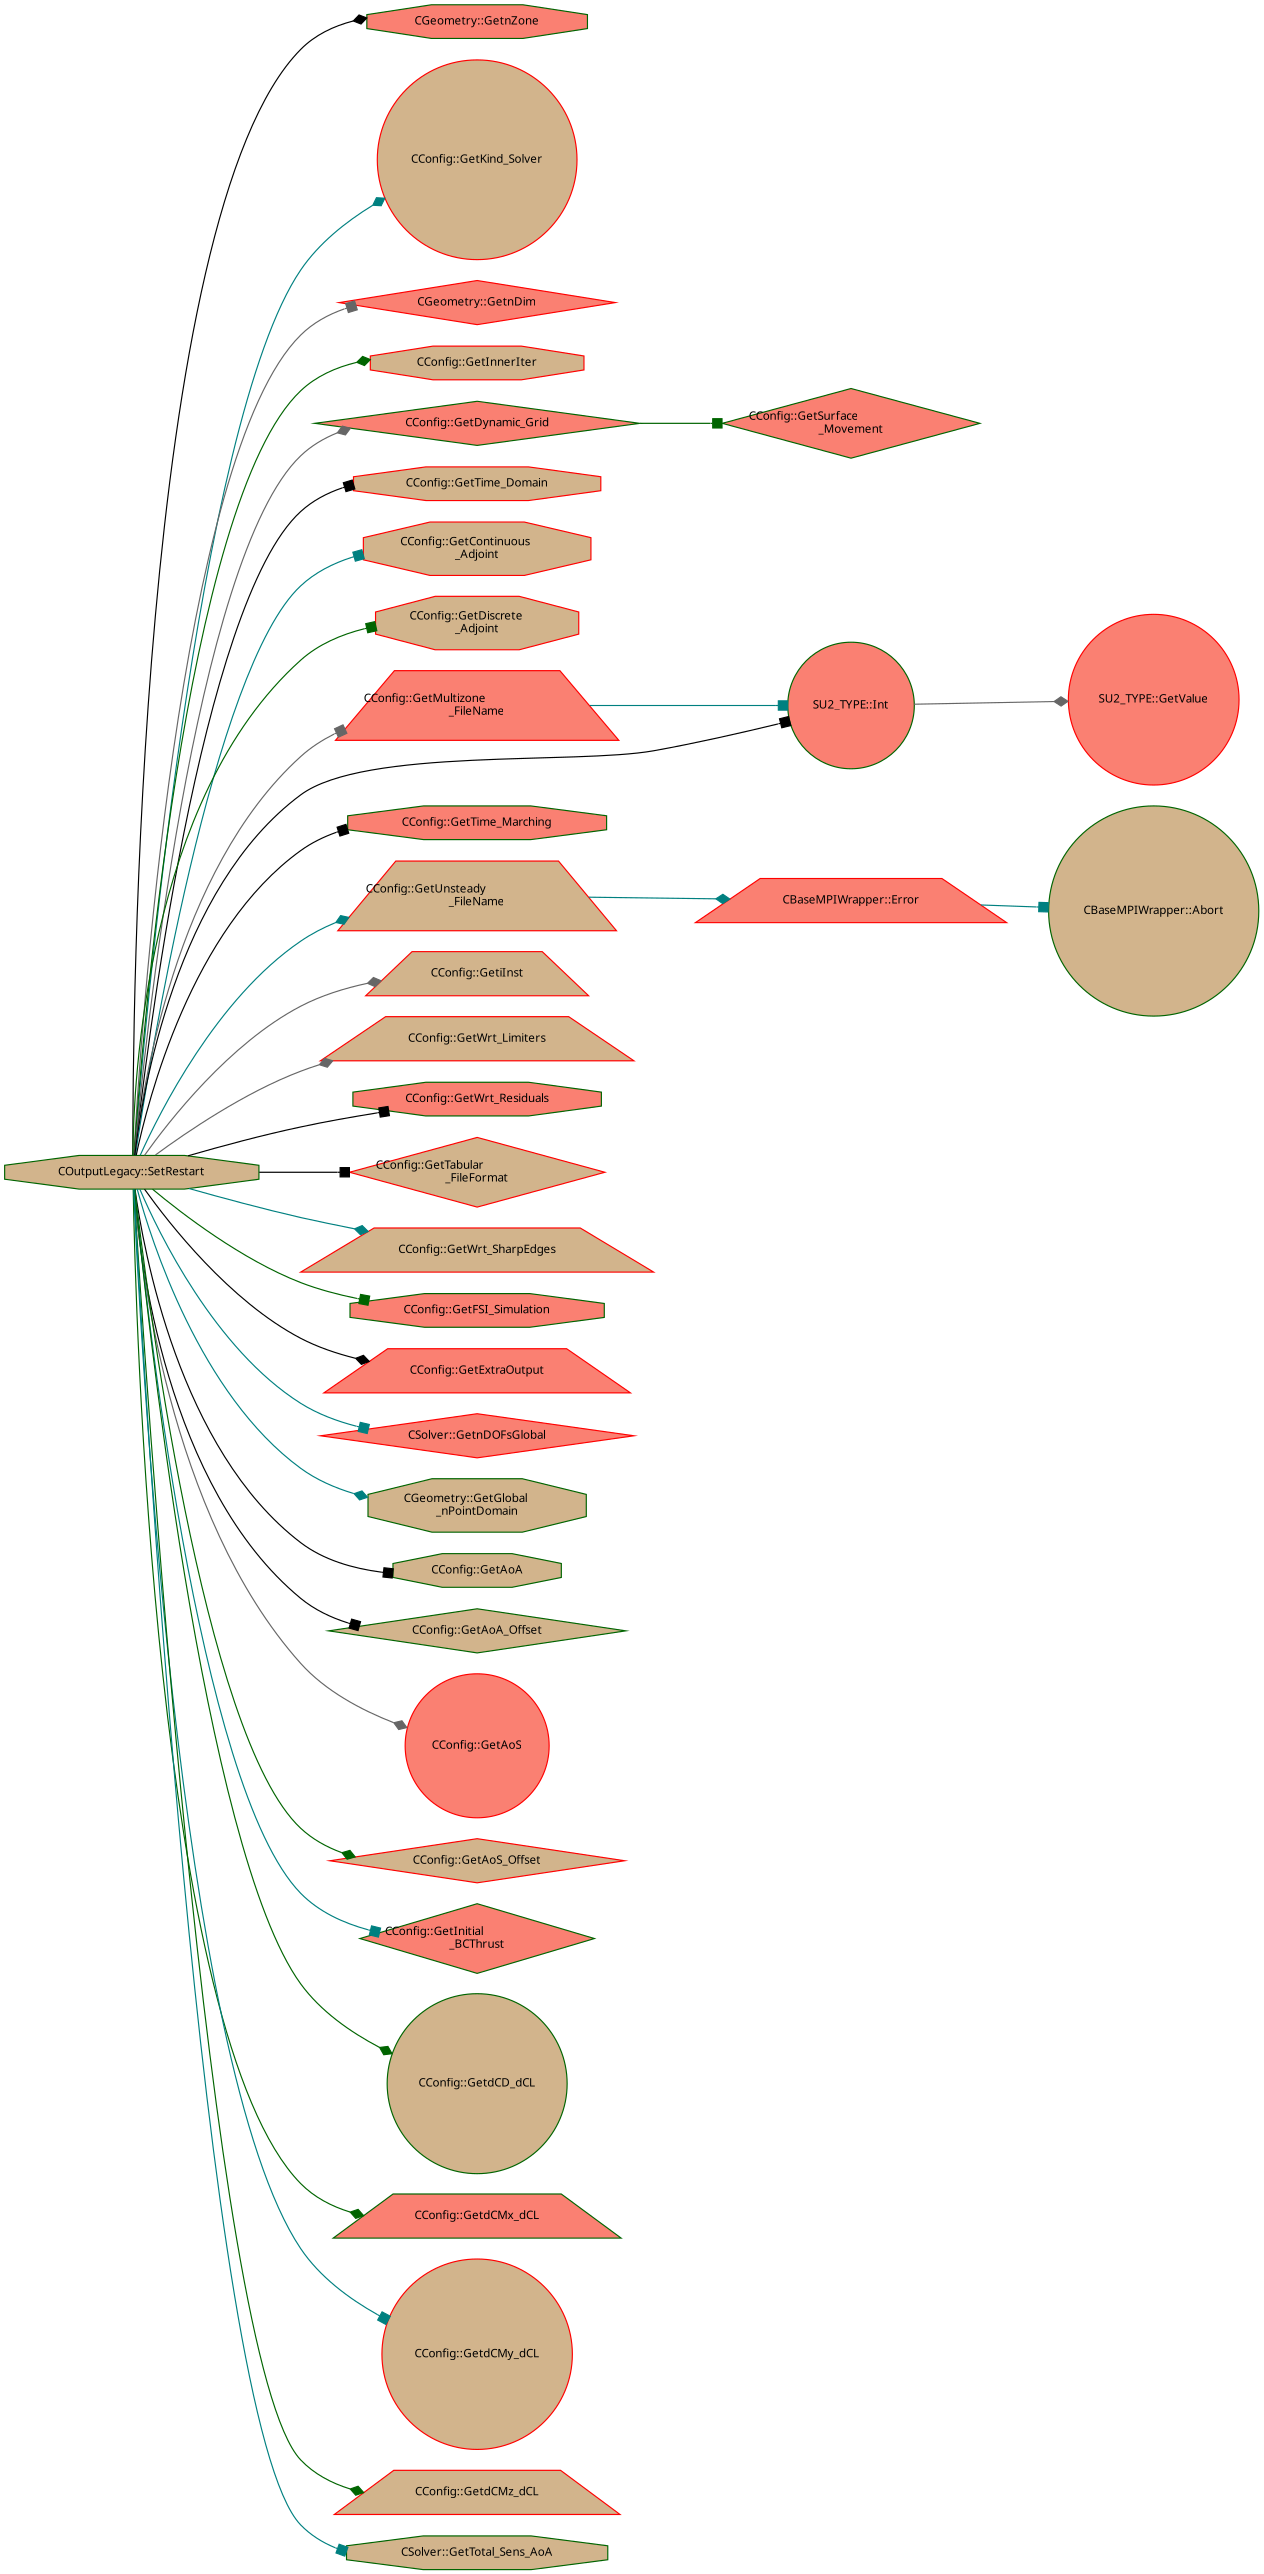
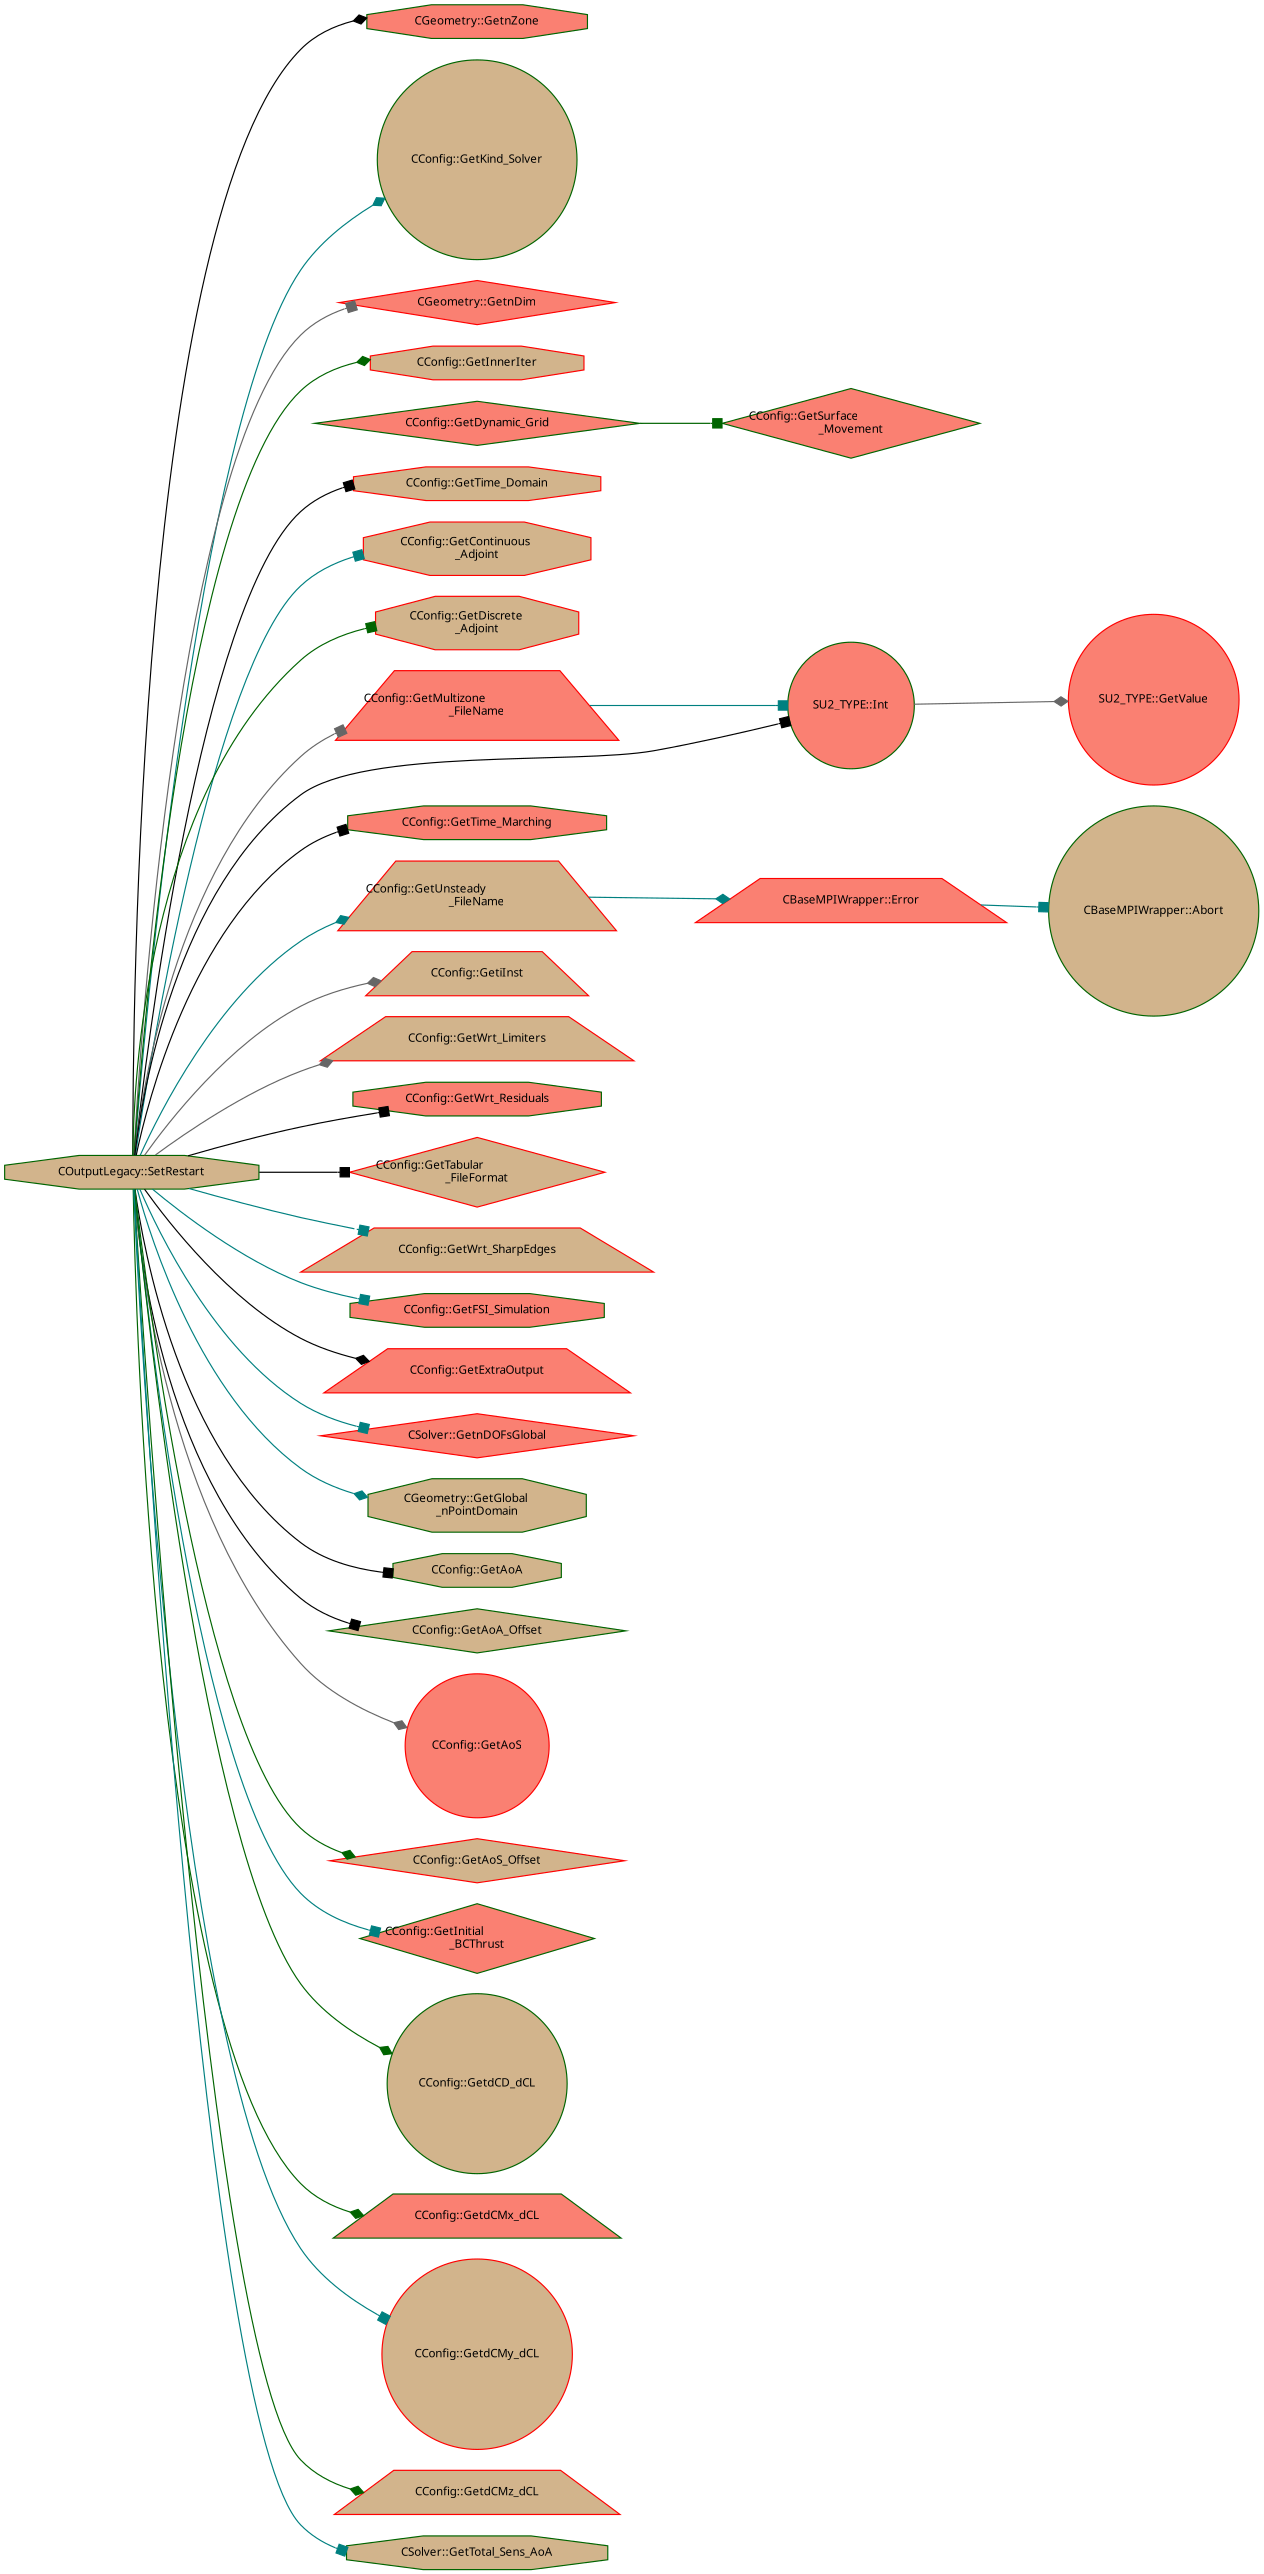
(477, 160) -> (477, 160)
(188, 774) -> none
(271, 1210) -> (271, 1210)
(248, 1257) -> (248, 1257)
